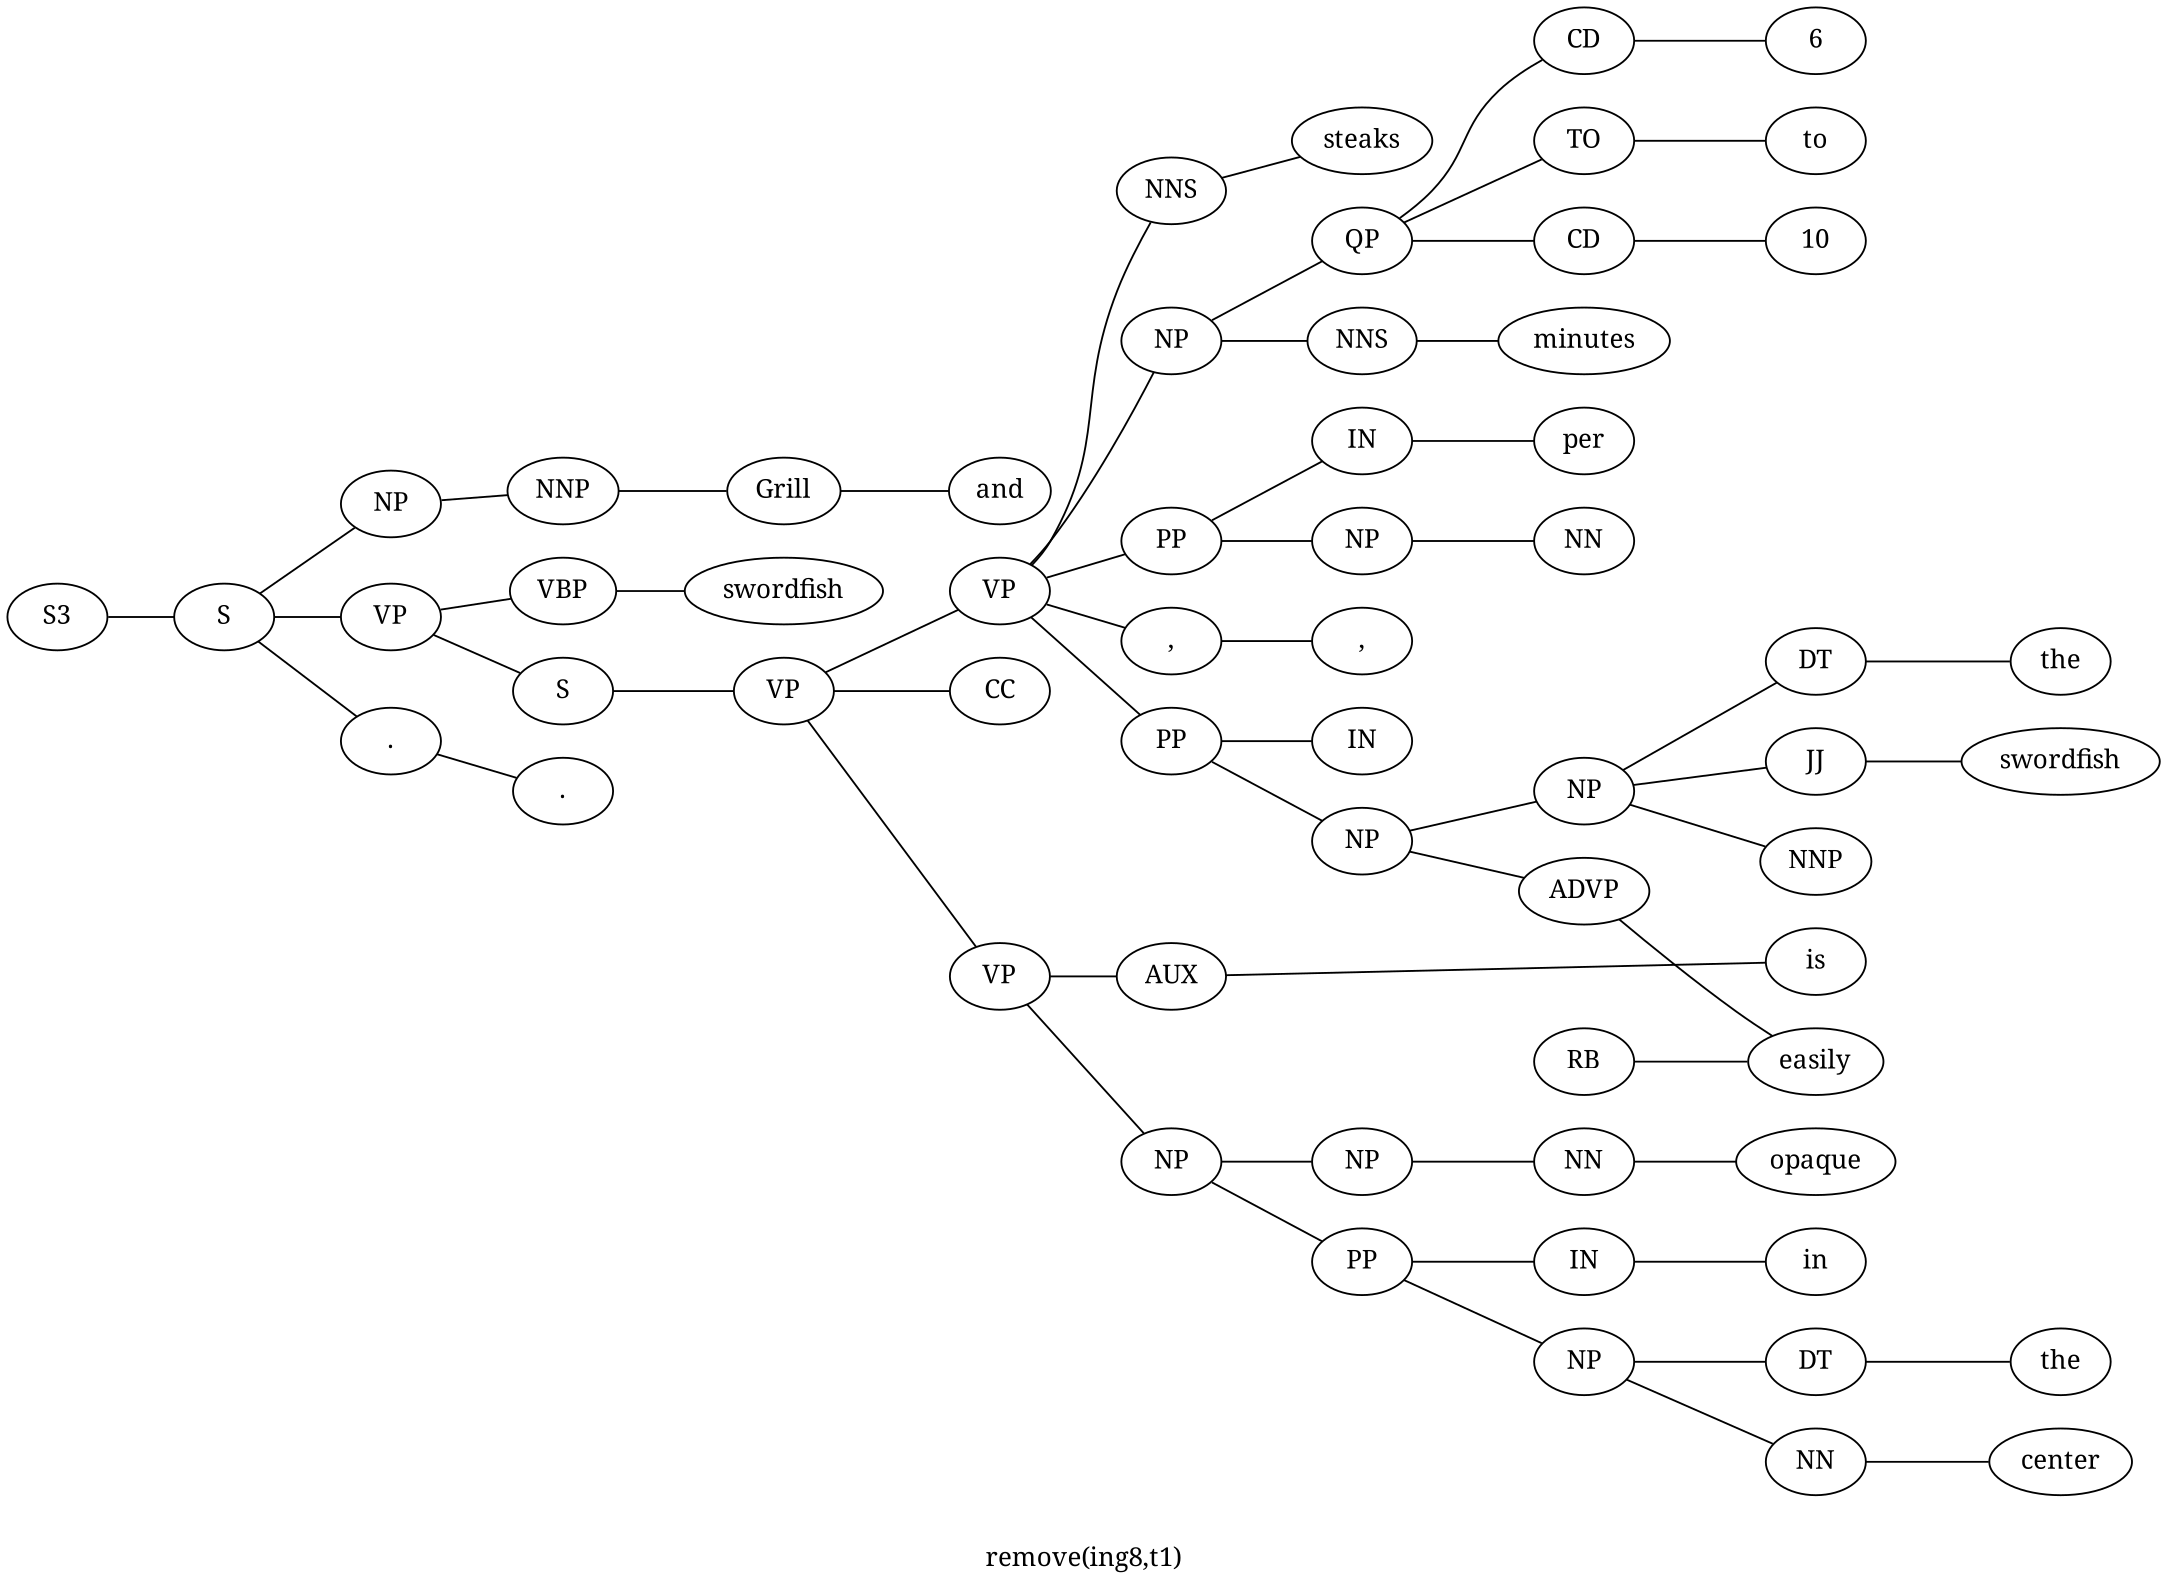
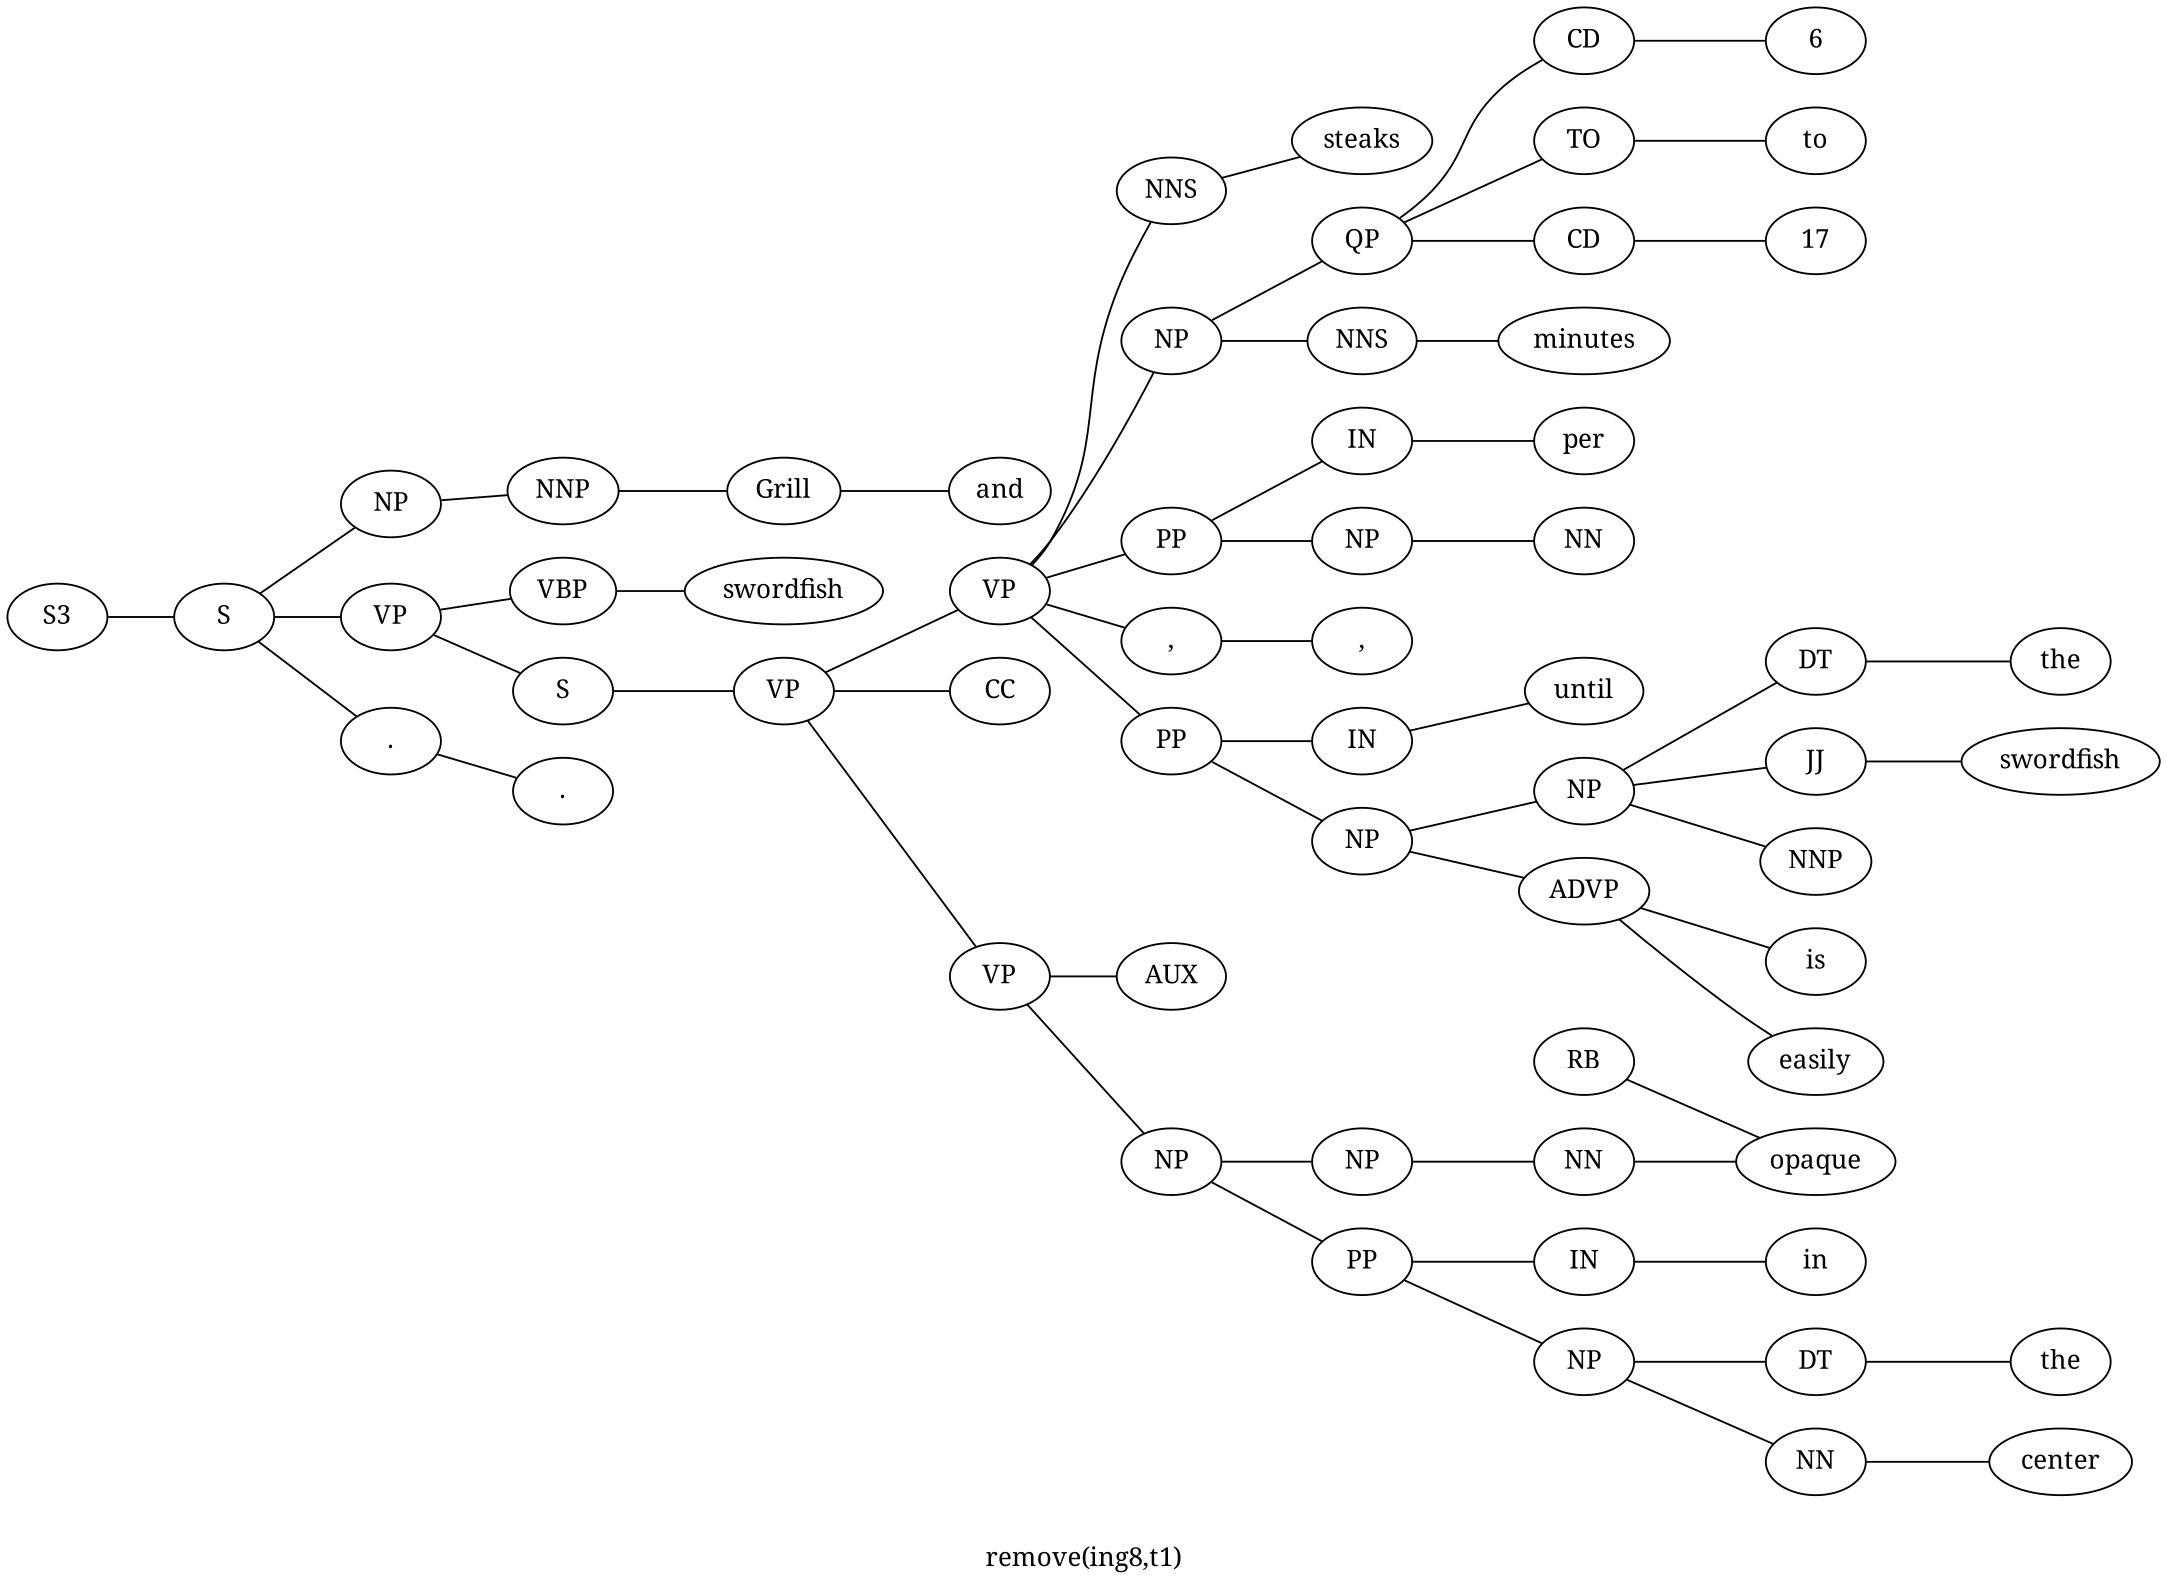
(1816, 241) -> (1816, 241)
none -> (1584, 691)
(1495, 969) -> (1705, 928)
(1691, 1062) -> (1693, 1109)
